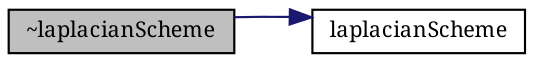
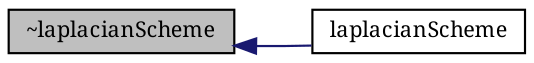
(262, 17) -> (284, 46)
